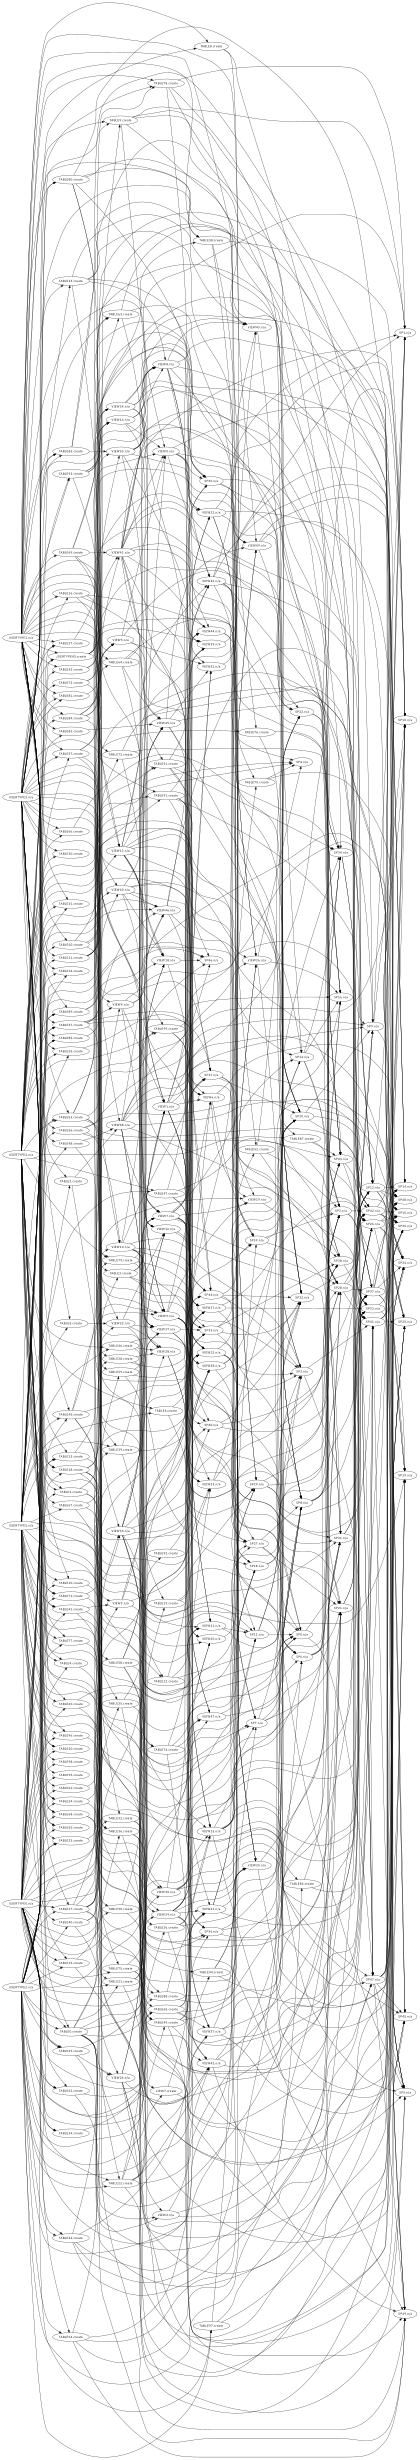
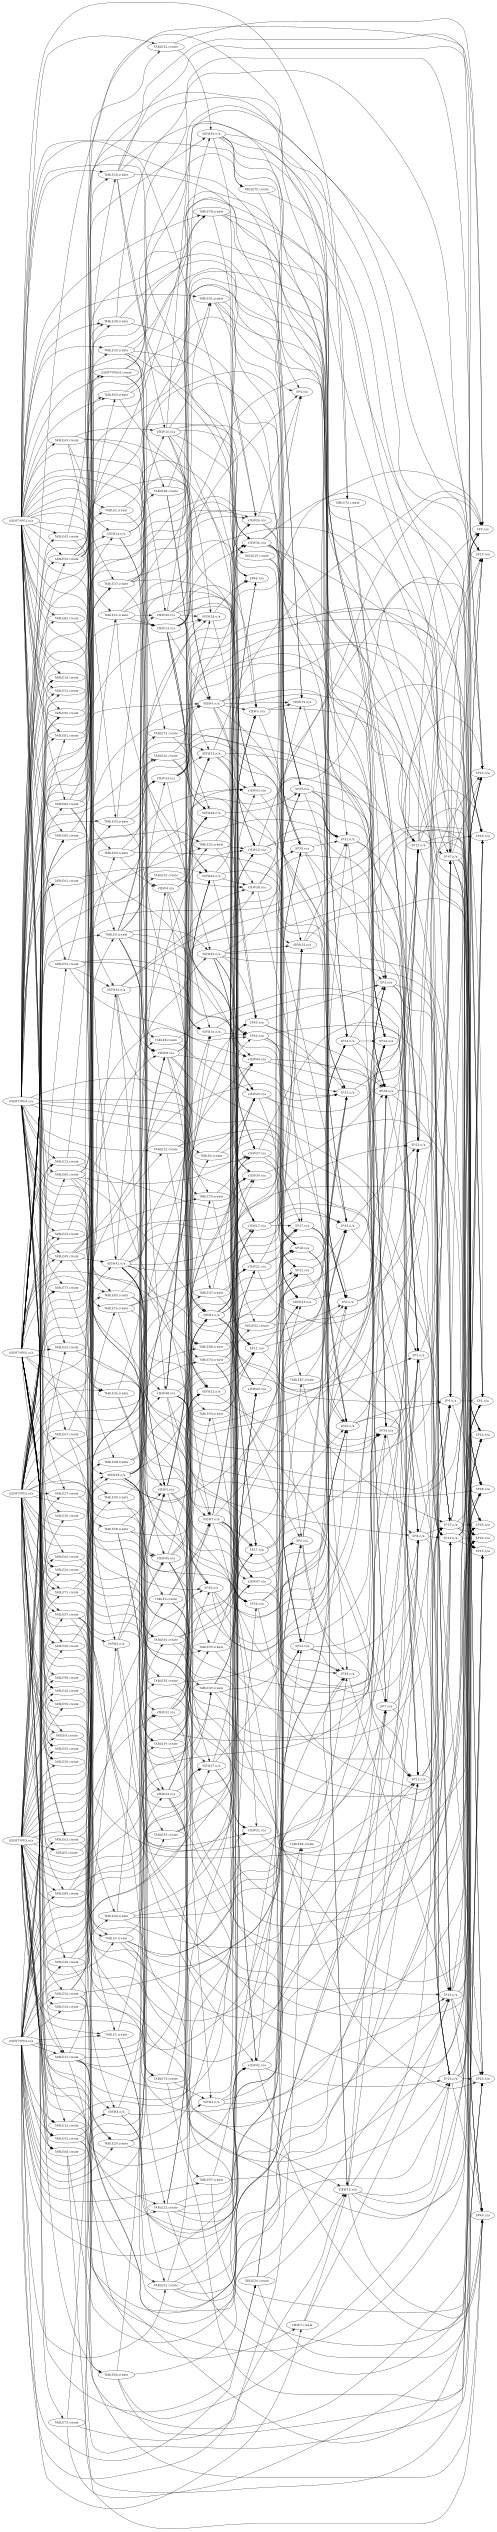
(71, 656) -> (116, 822)
(121, 662) -> (116, 373)
(147, 993) -> (190, 1379)
(236, 1306) -> (227, 804)
(317, 1669) -> (367, 1057)
